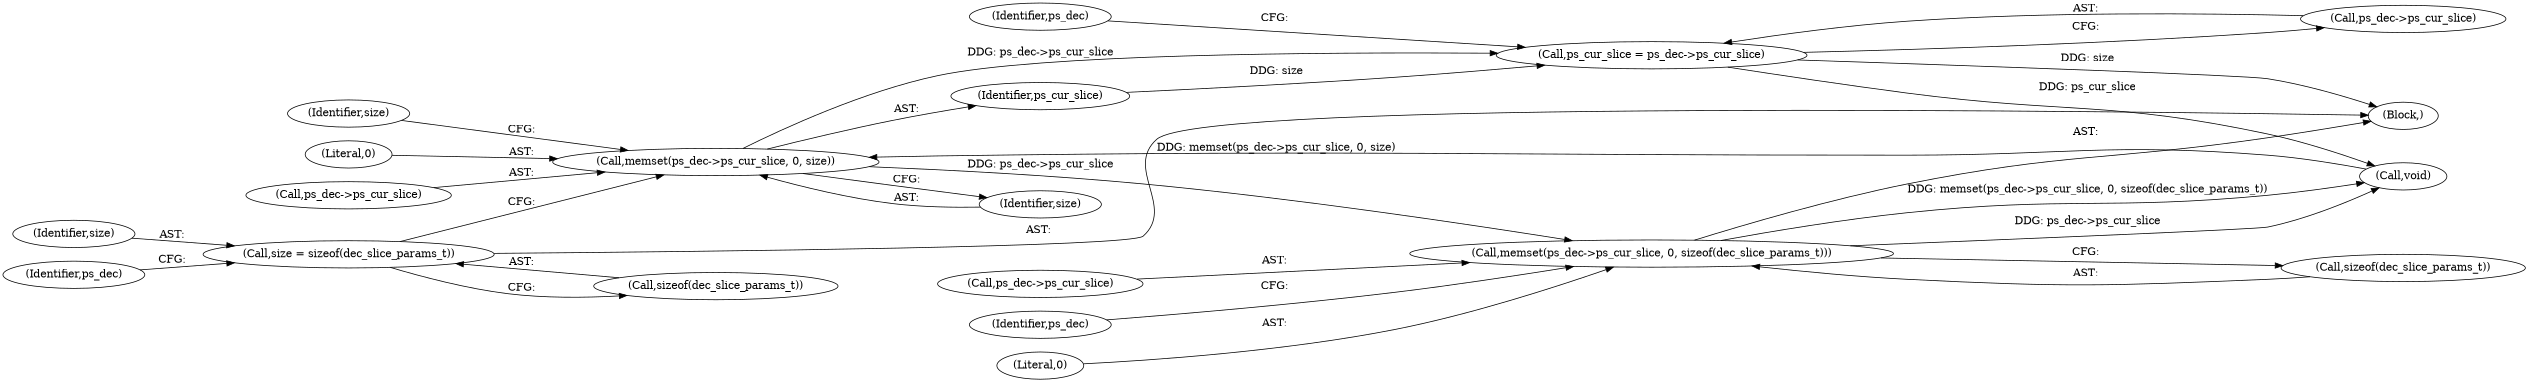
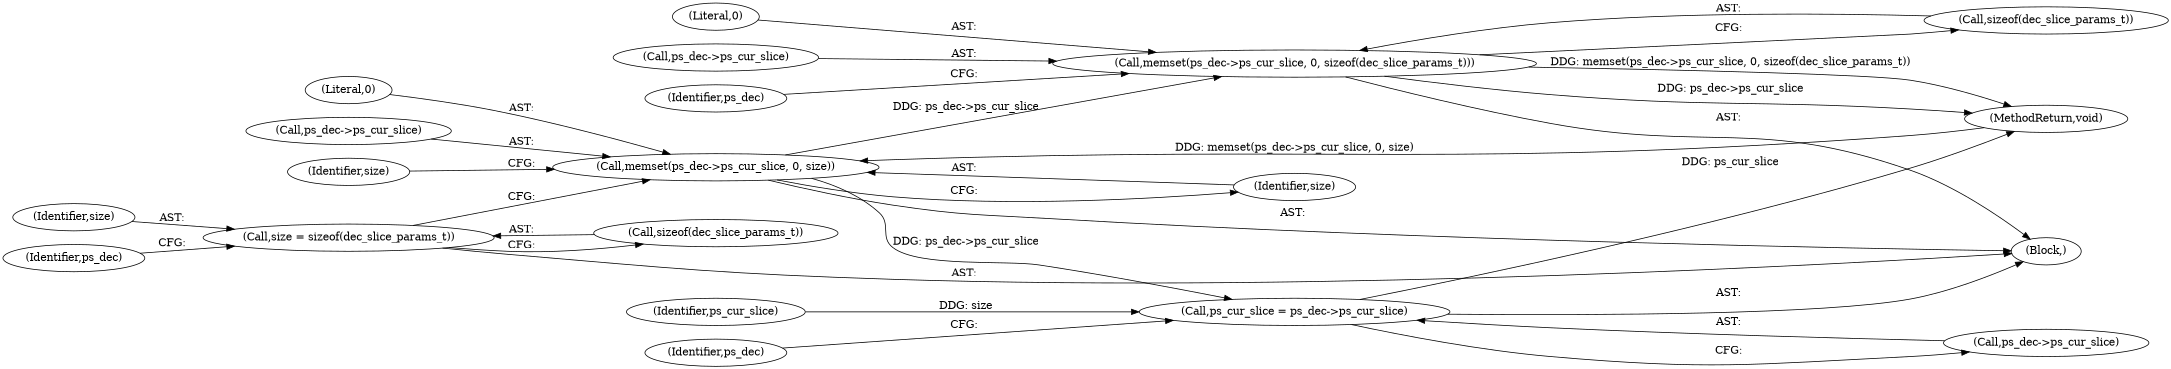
(2087, 59) -> (1730, 293)
(867, 126) -> (1384, 234)
(2403, 176) -> (2046, 119)
